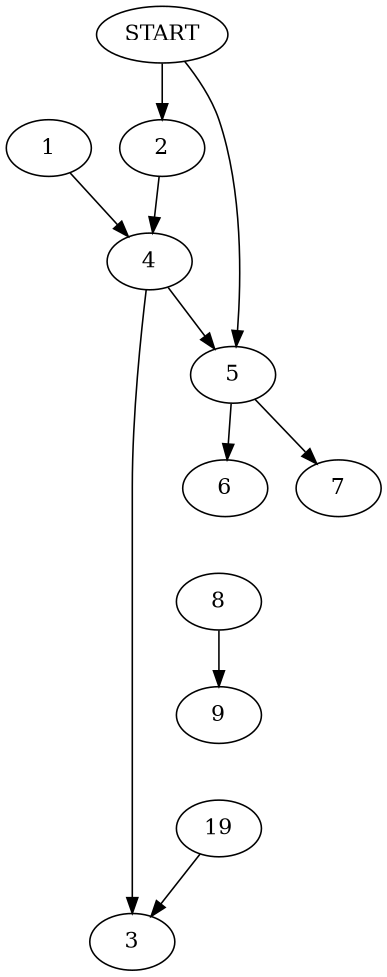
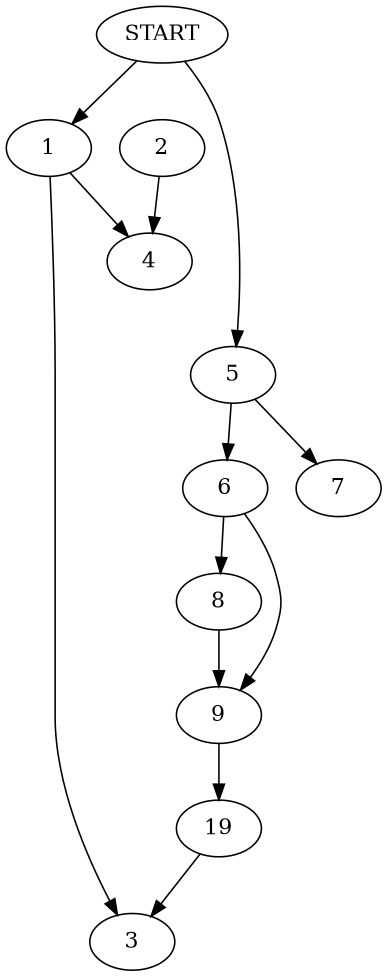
(162, 84) -> (110, 87)
(187, 312) -> none
none -> (223, 537)
(132, 593) -> (55, 543)
none -> (280, 595)
none -> (219, 764)
